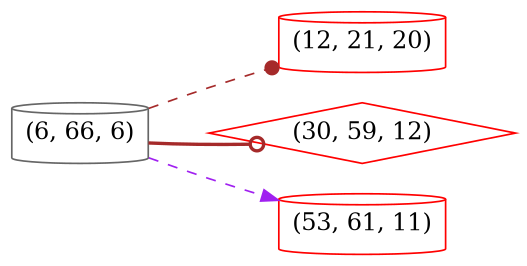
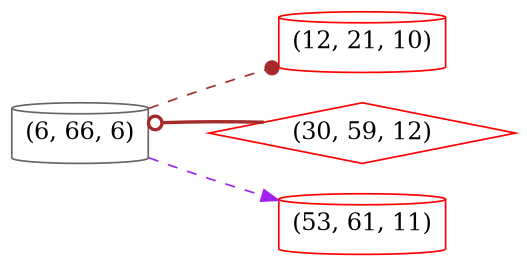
(362, 42) -> (362, 42)
(199, 144) -> (213, 122)
